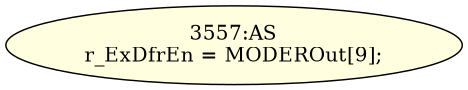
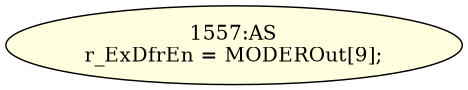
(234, 45) -> (234, 45)
